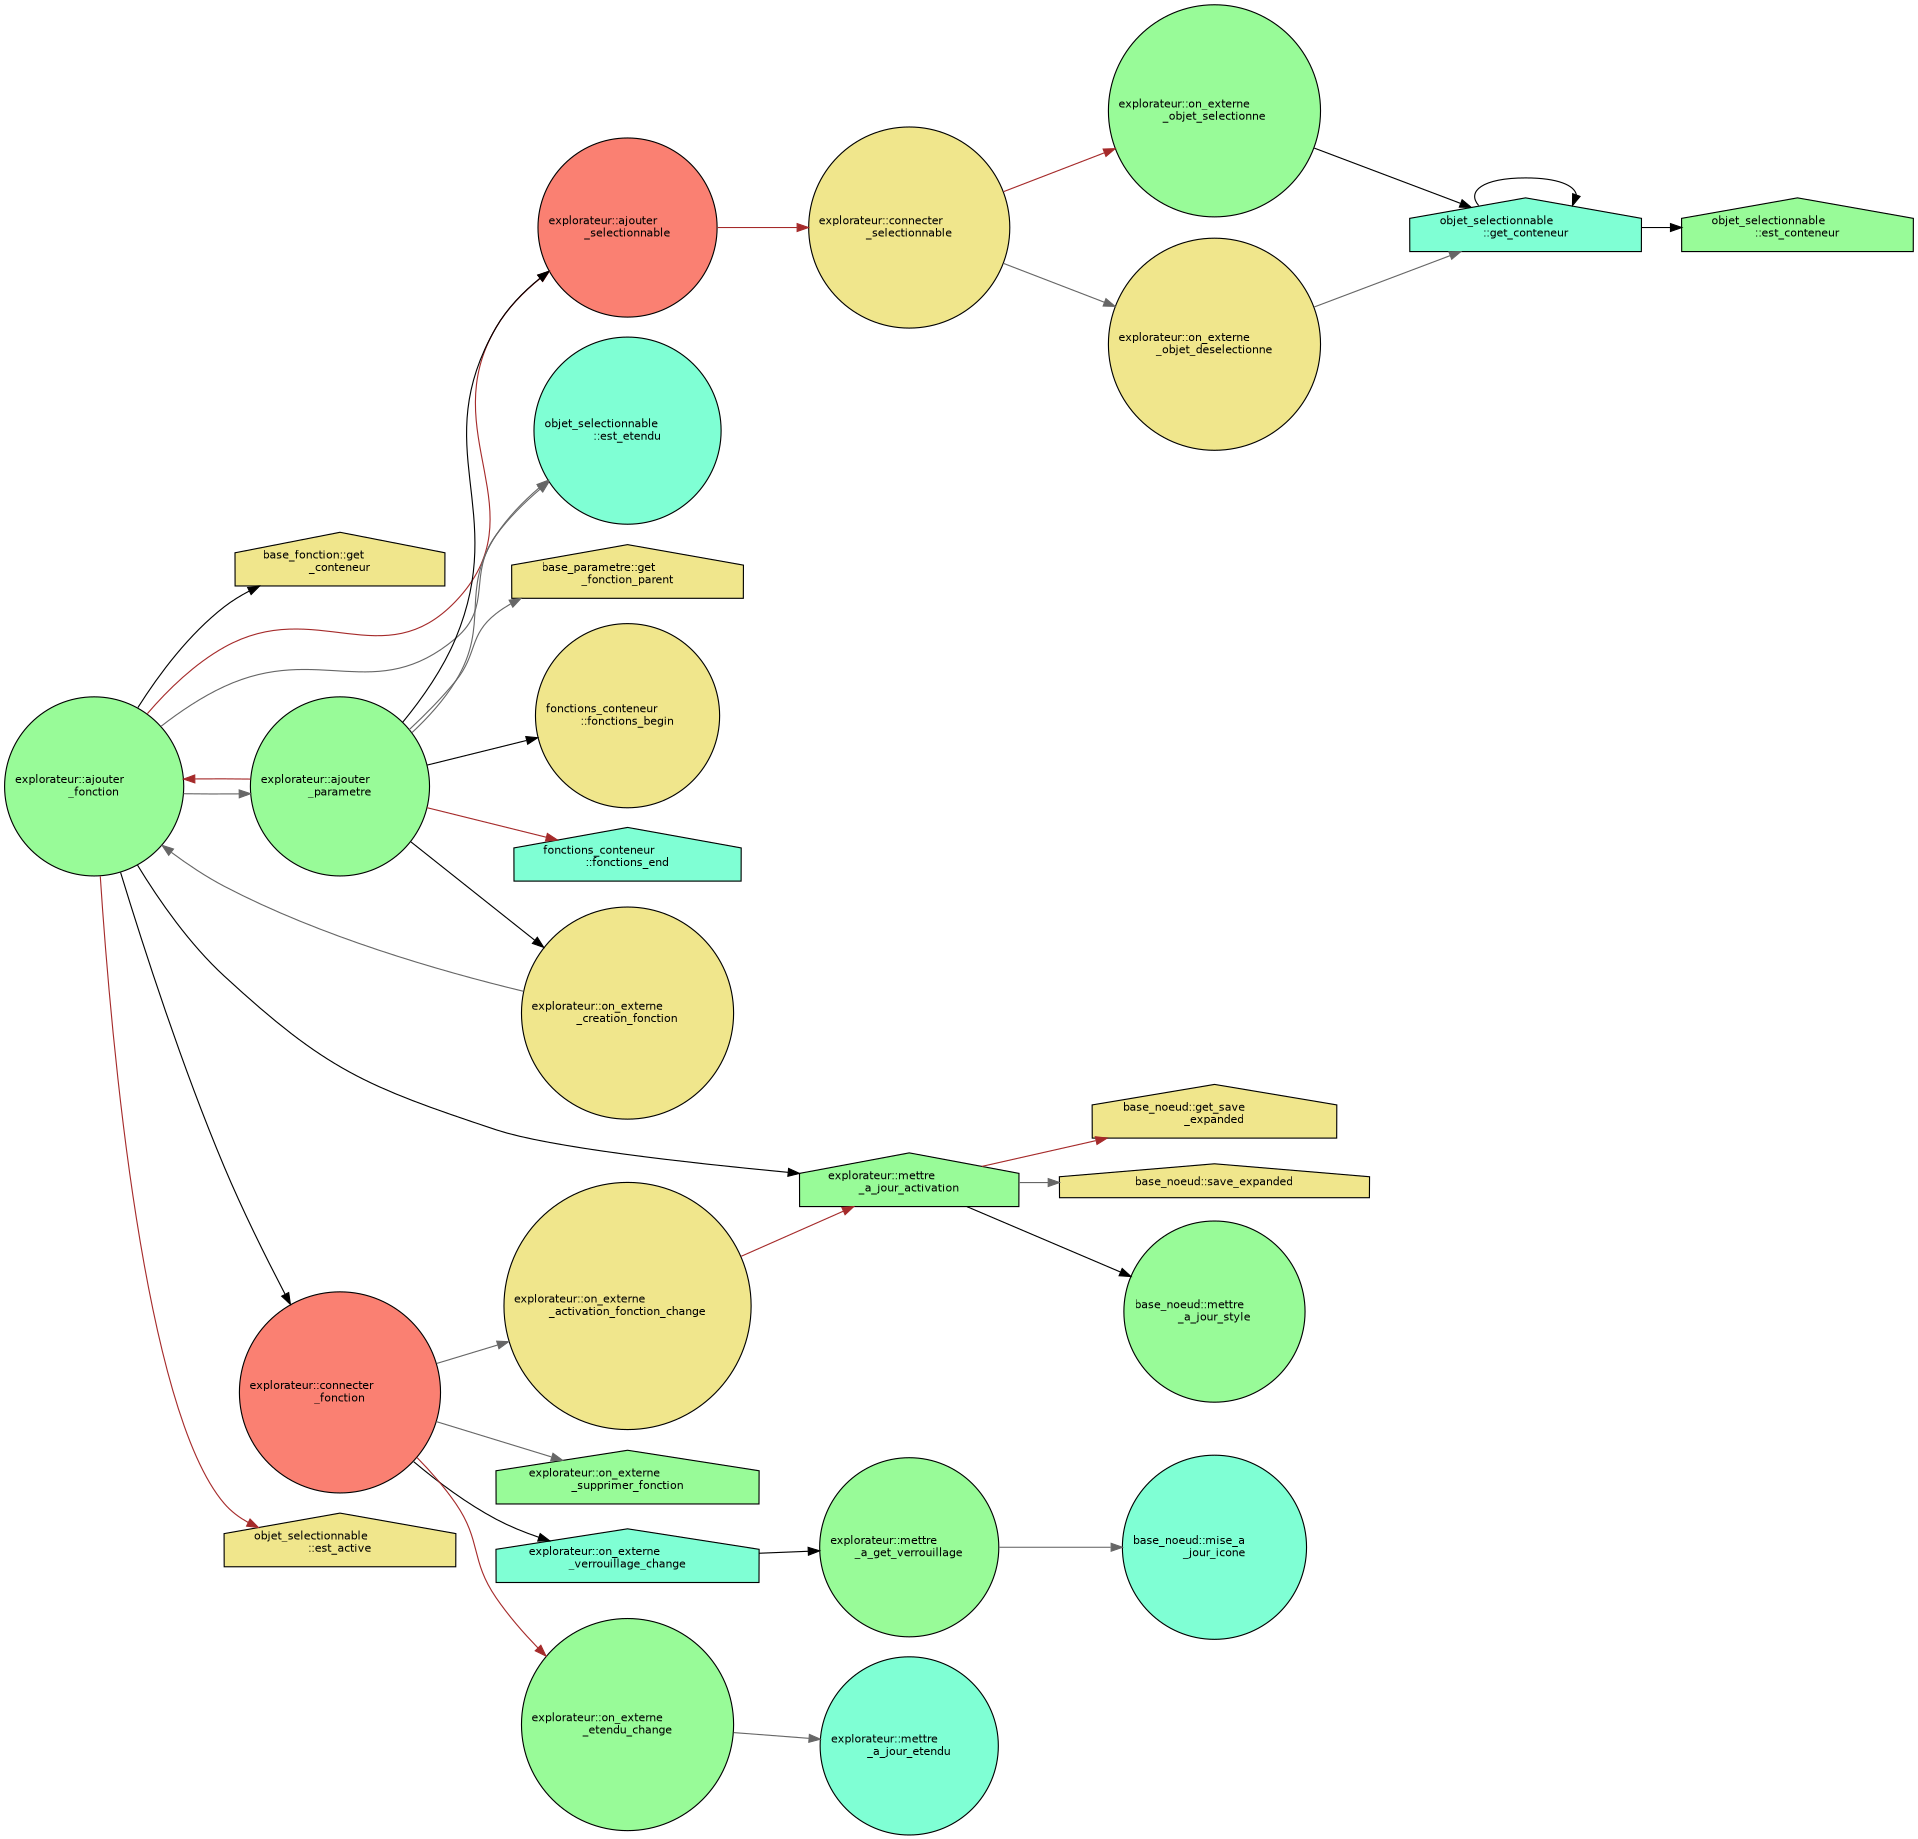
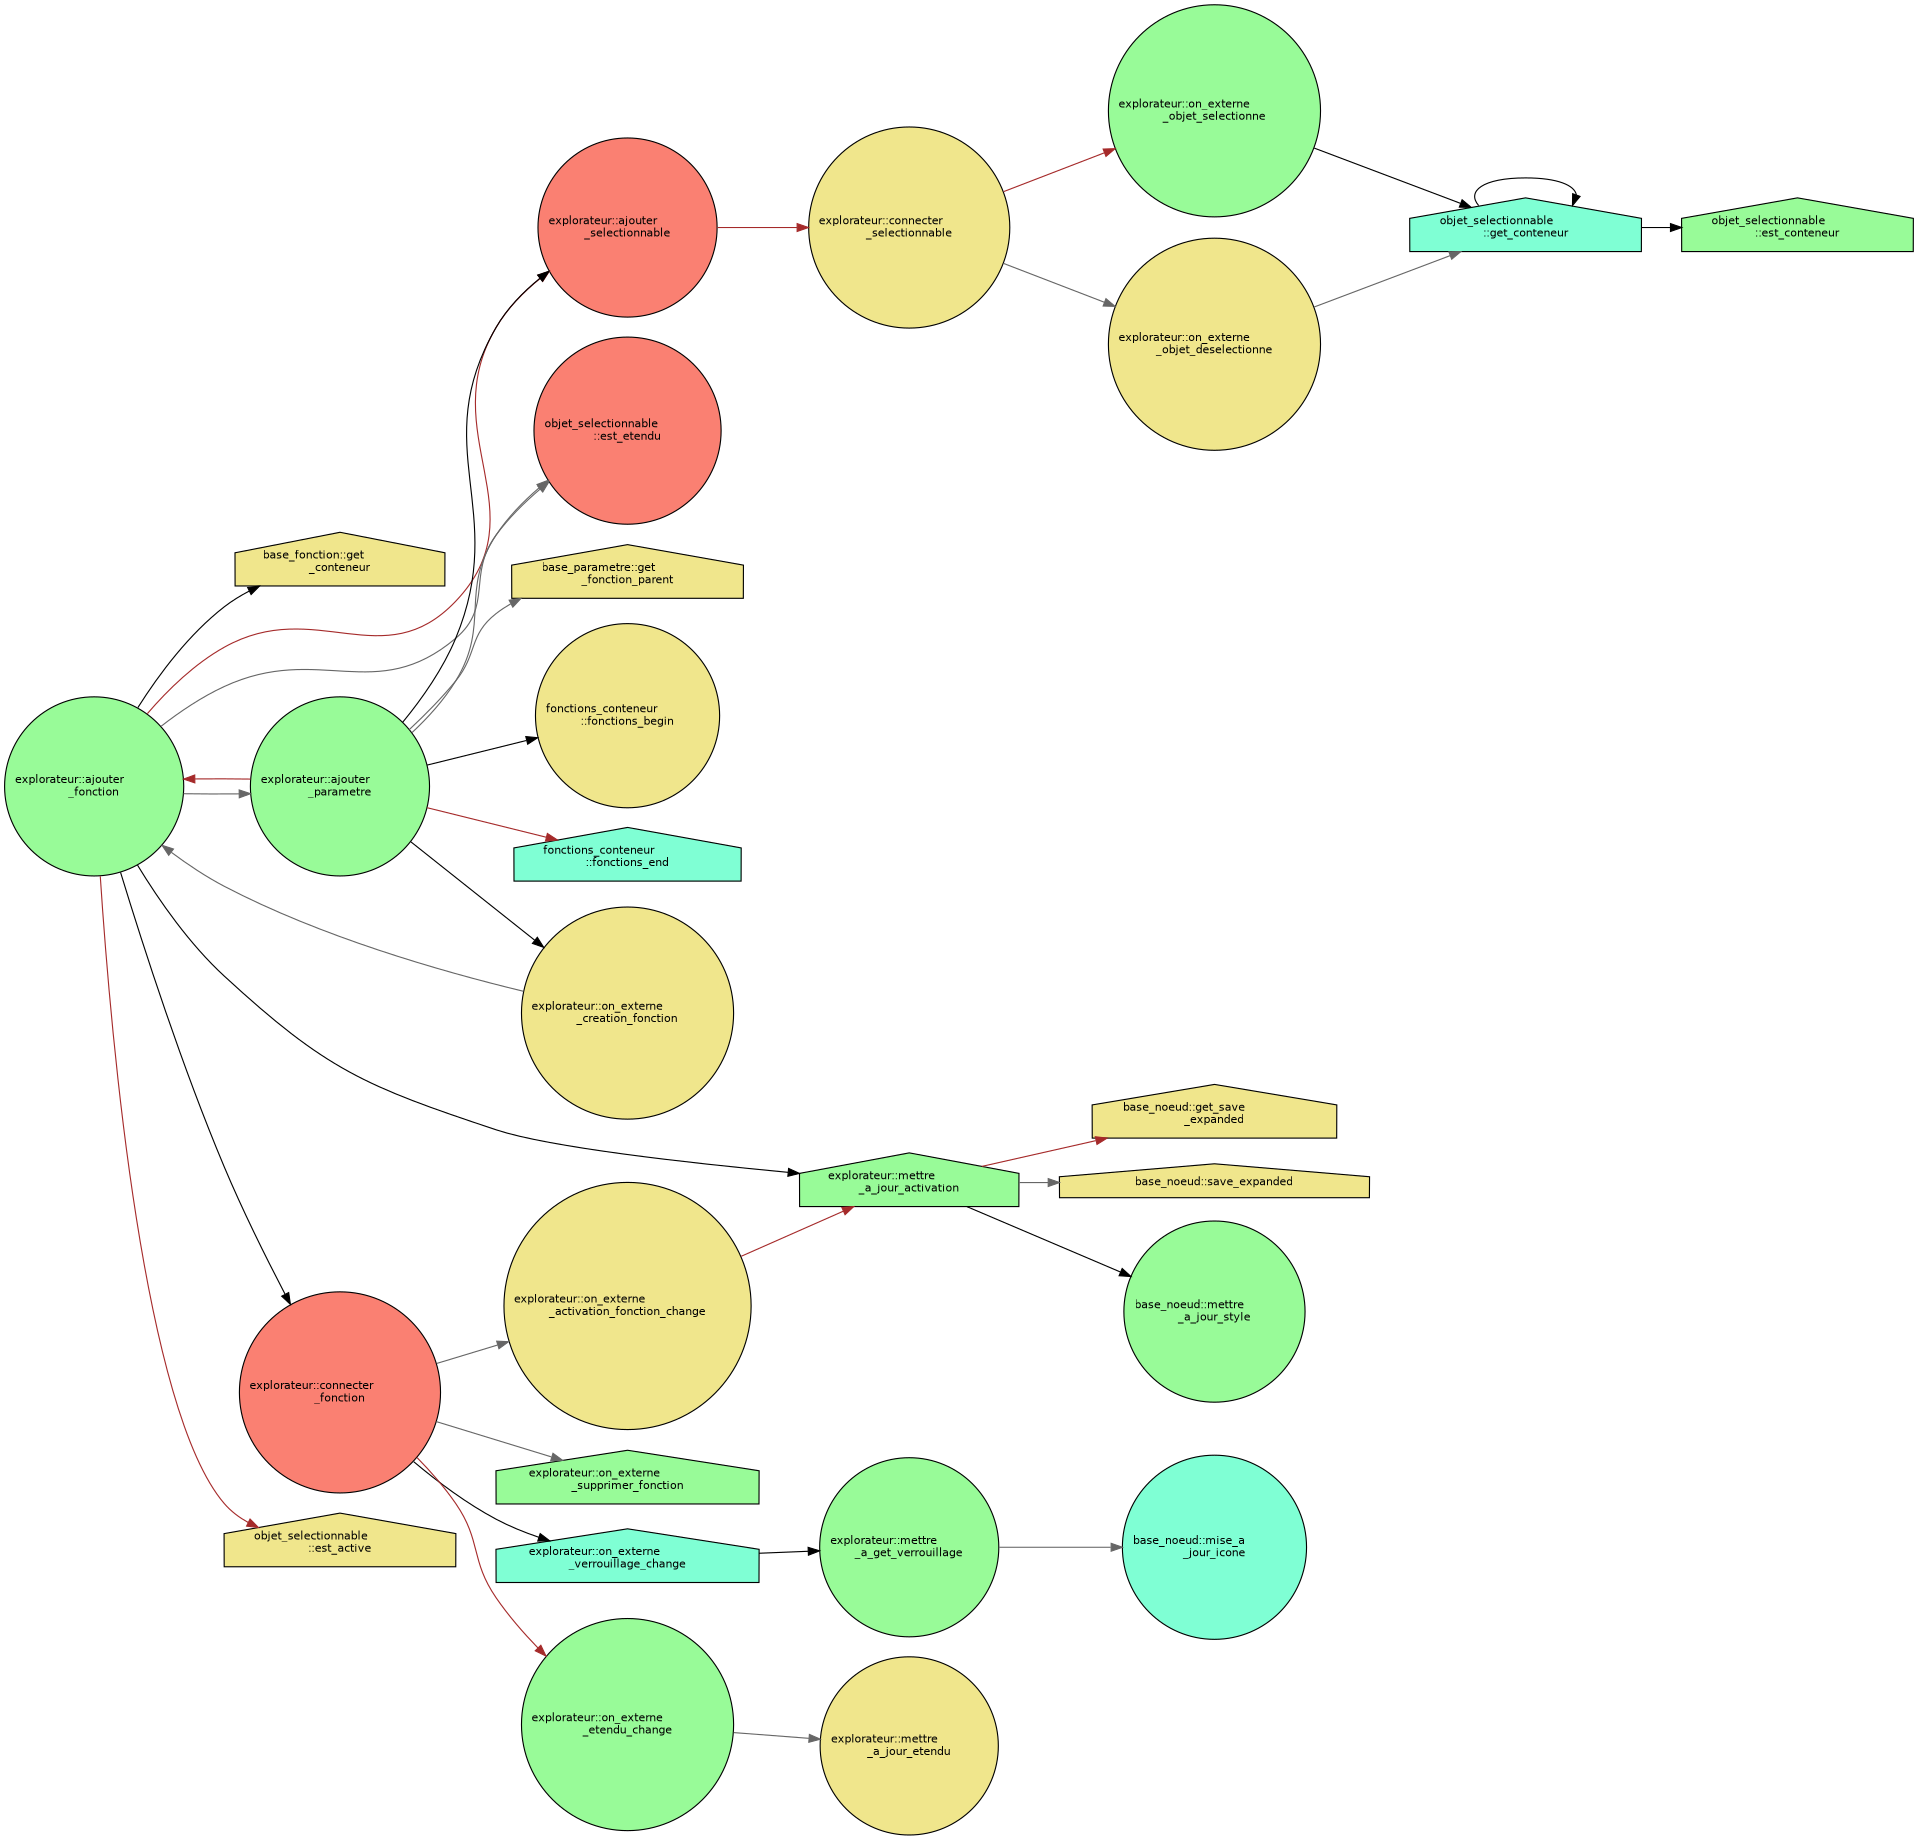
(628, 431) -> (628, 431)
(909, 1746) -> (909, 1746)
